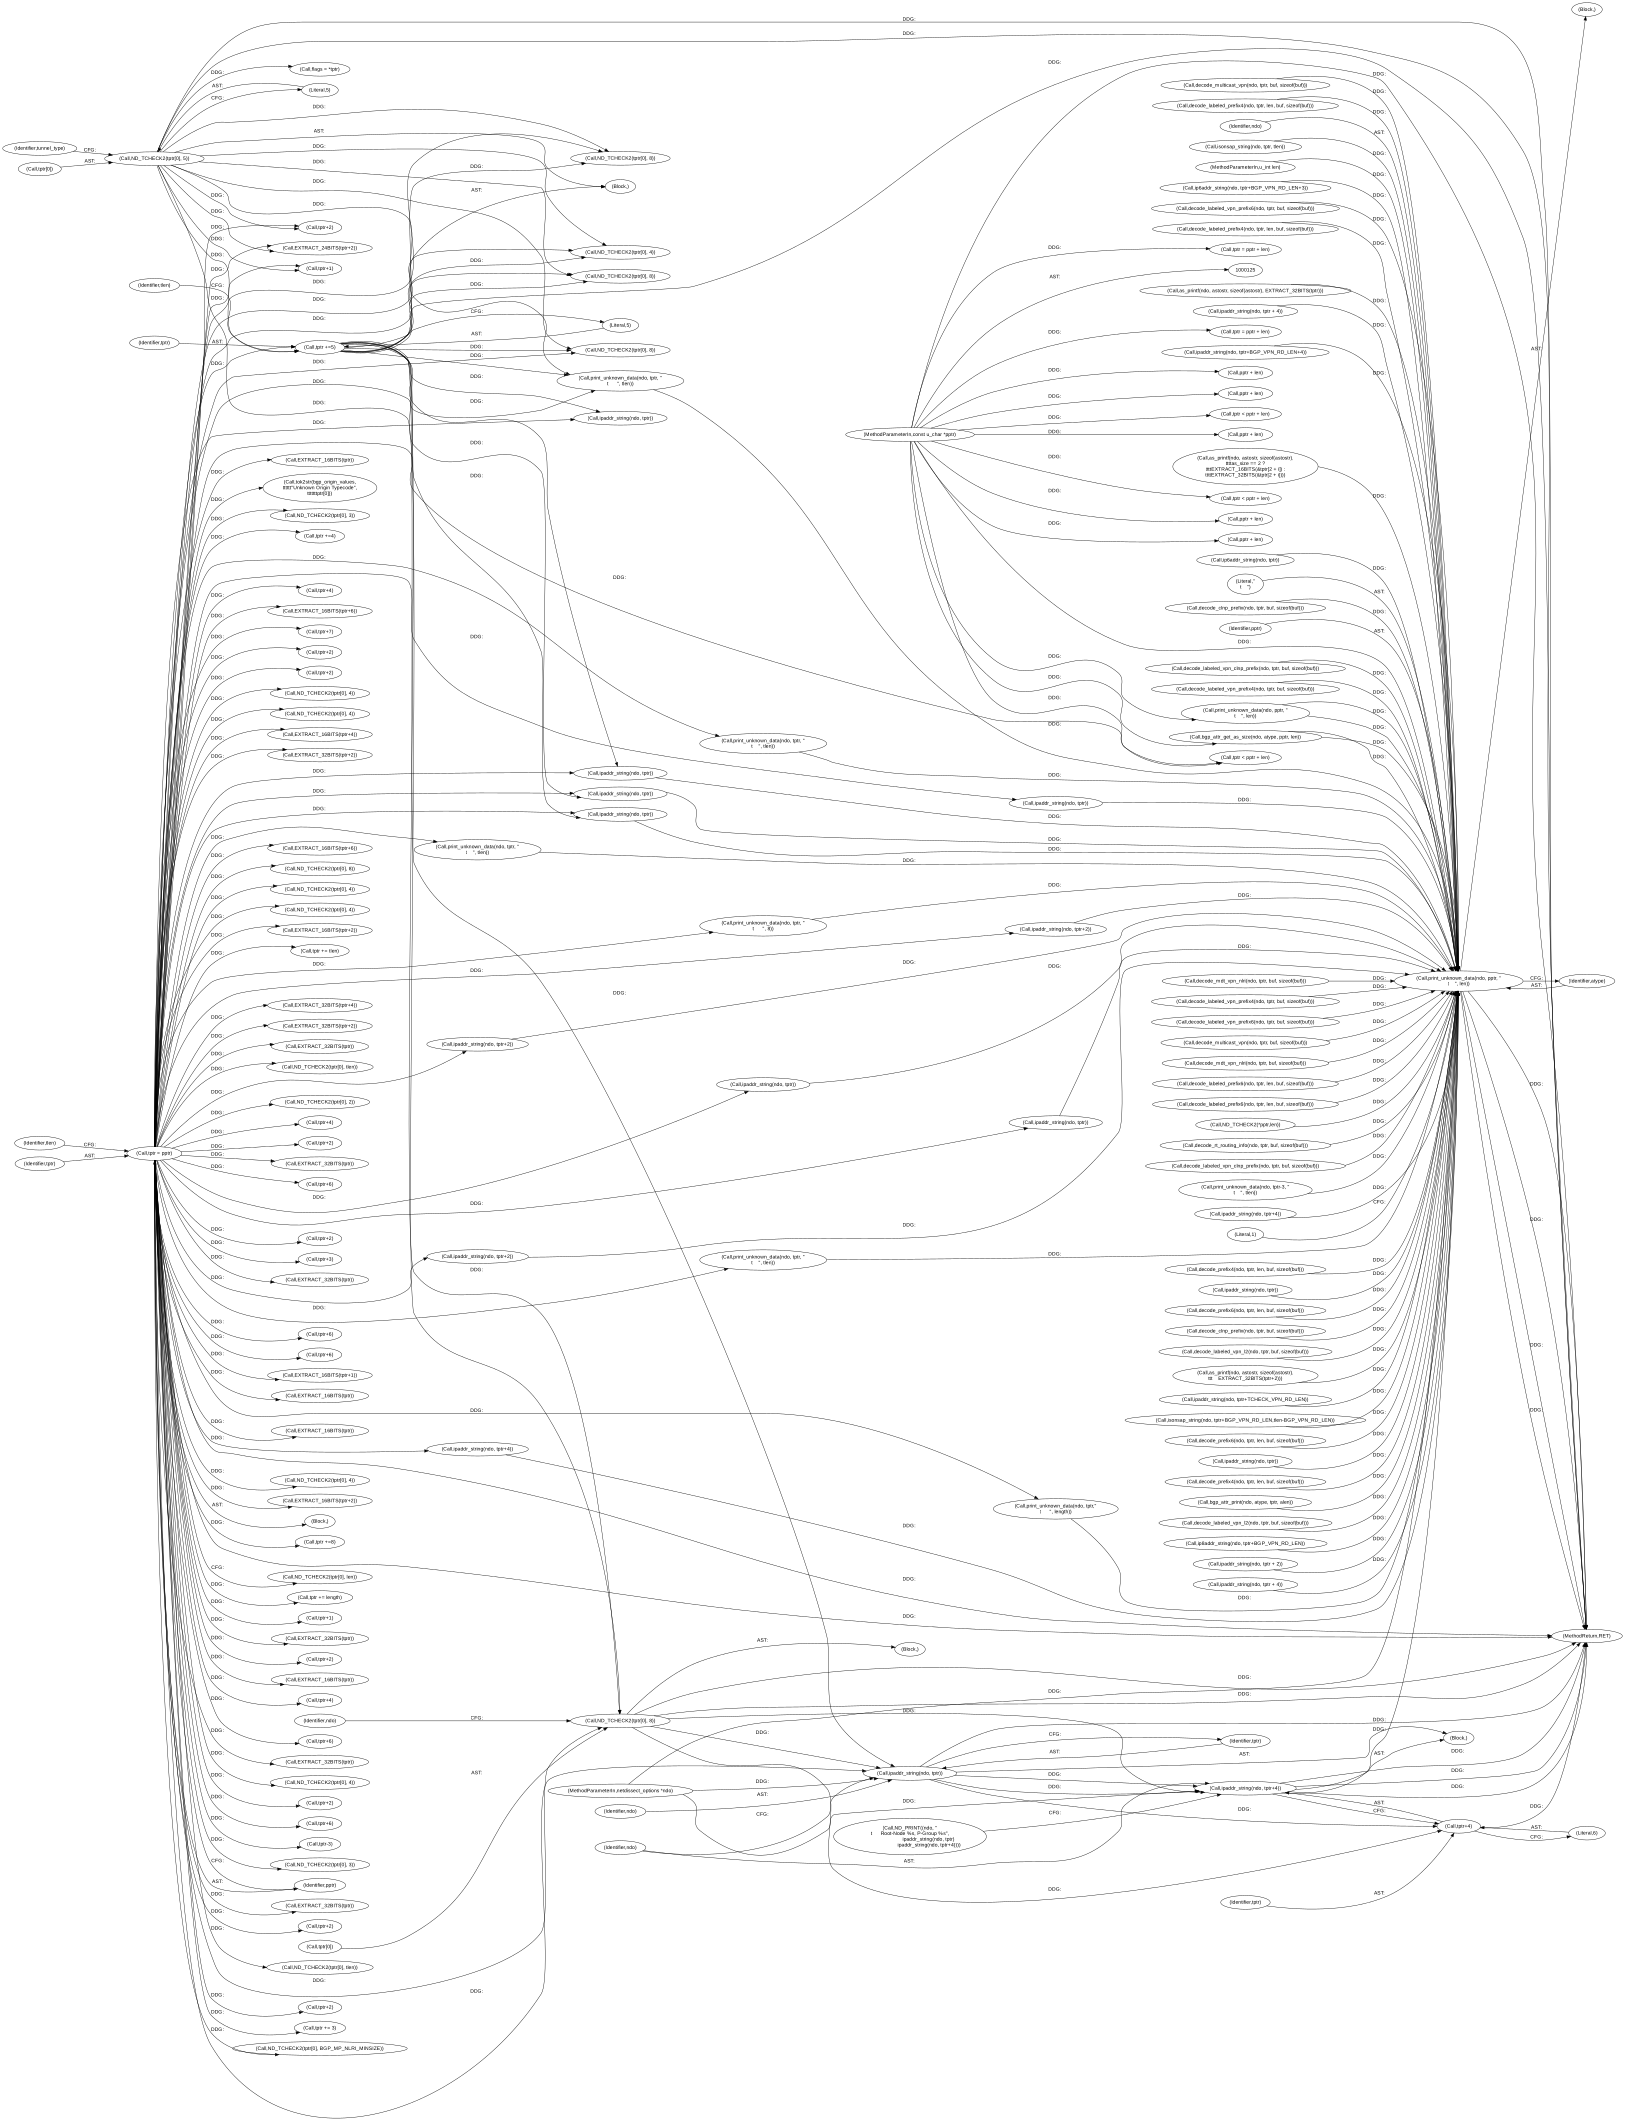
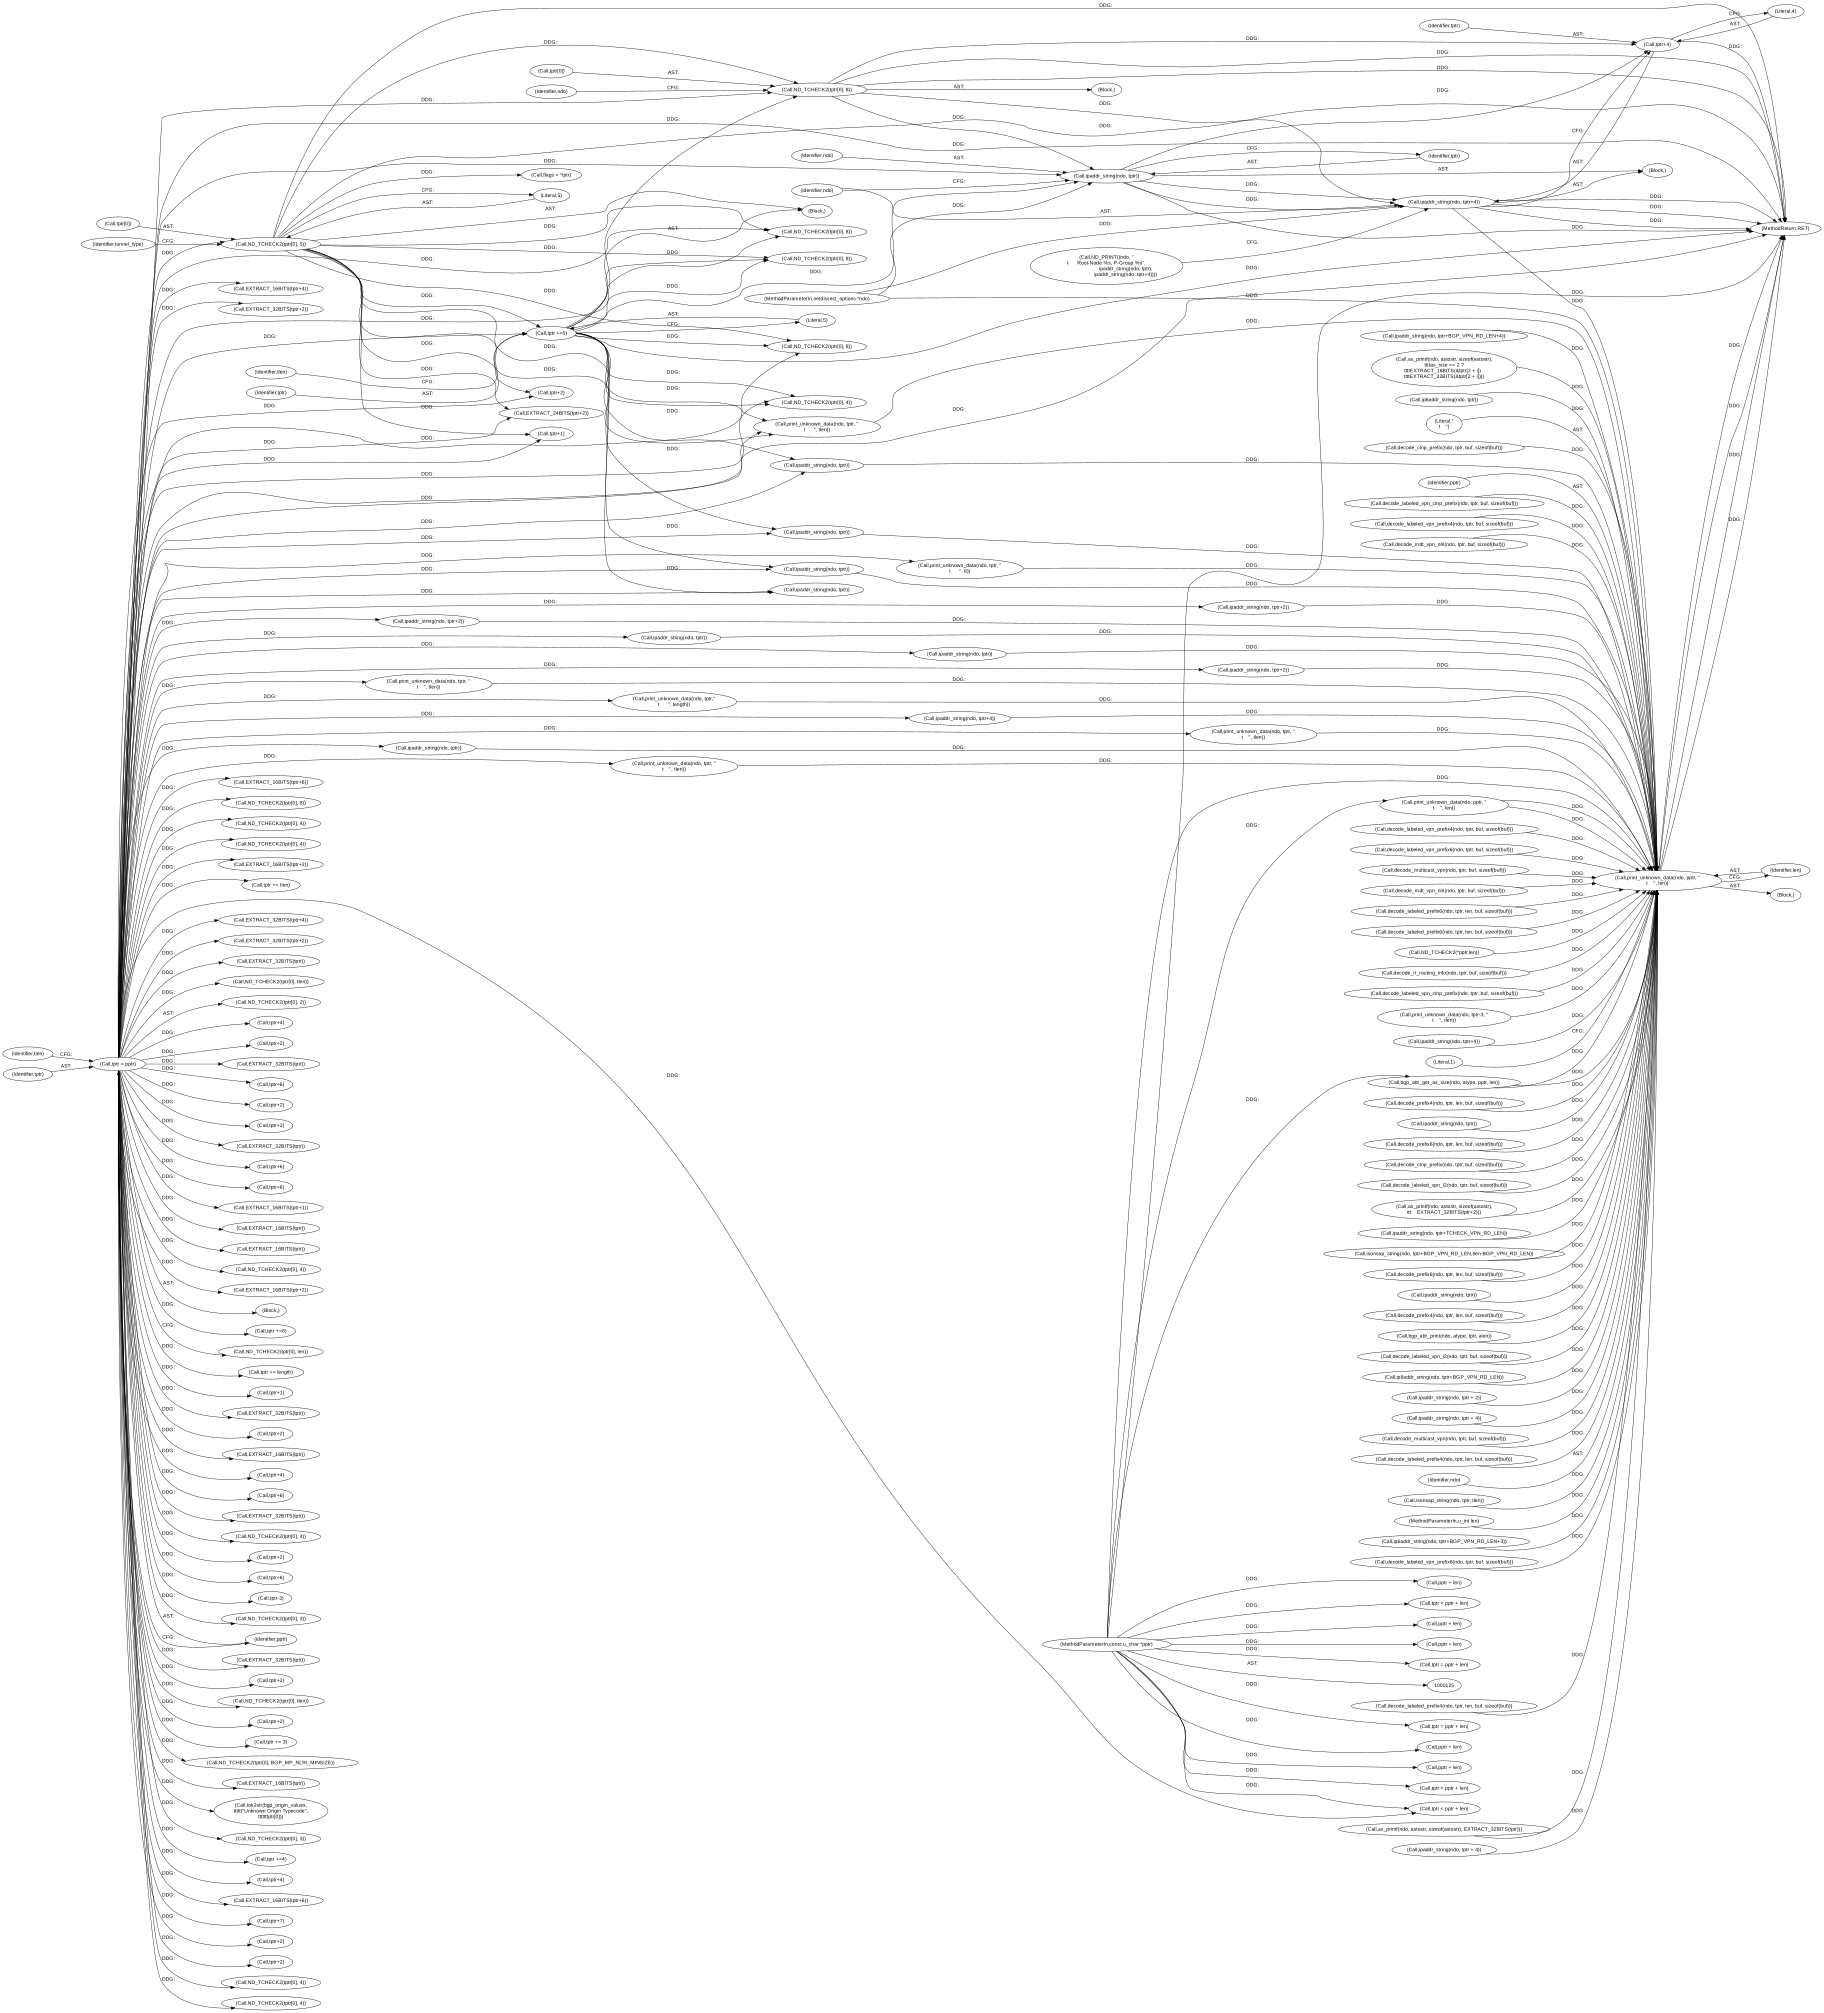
none -> (131, 629)
(1587, 981) -> (1786, 870)
(218, 1113) -> (169, 1013)
(1587, 1833) -> (1786, 11)
